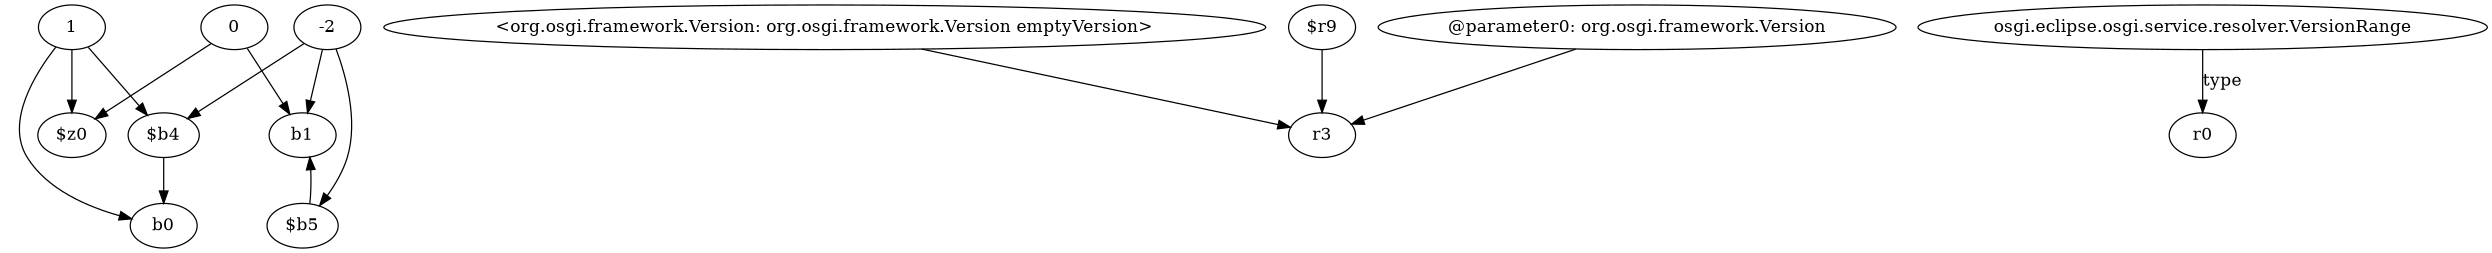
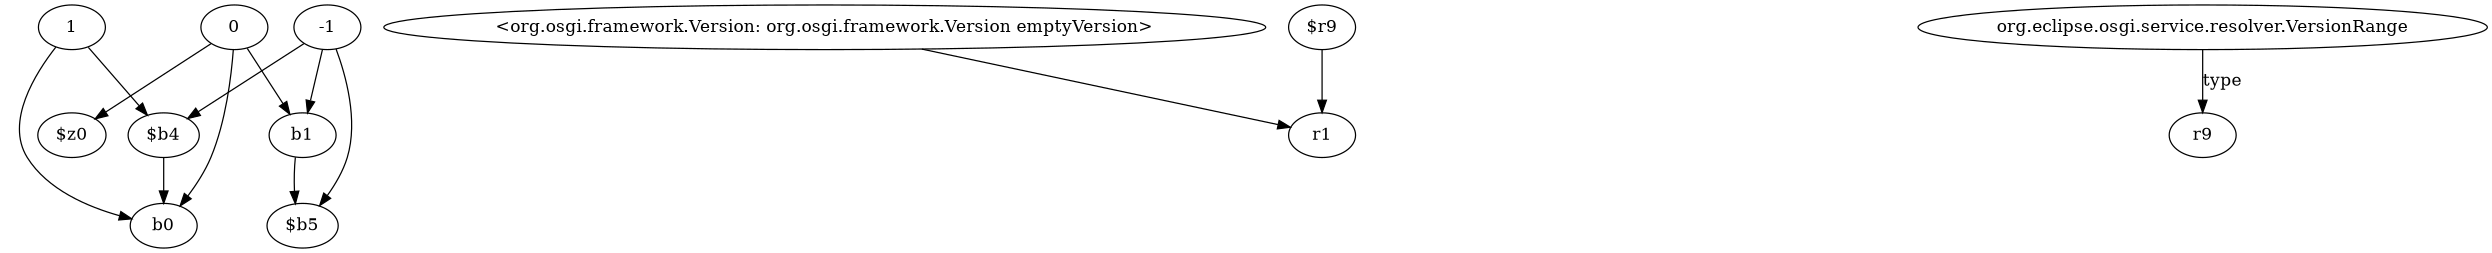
(327, 27) -> (327, 27)
(1637, 27) -> none
(2203, 27) -> (2203, 27)
(72, 75) -> none
none -> (221, 126)
(1322, 135) -> (1322, 135)
(2203, 135) -> (2203, 135)
(311, 187) -> (294, 174)
